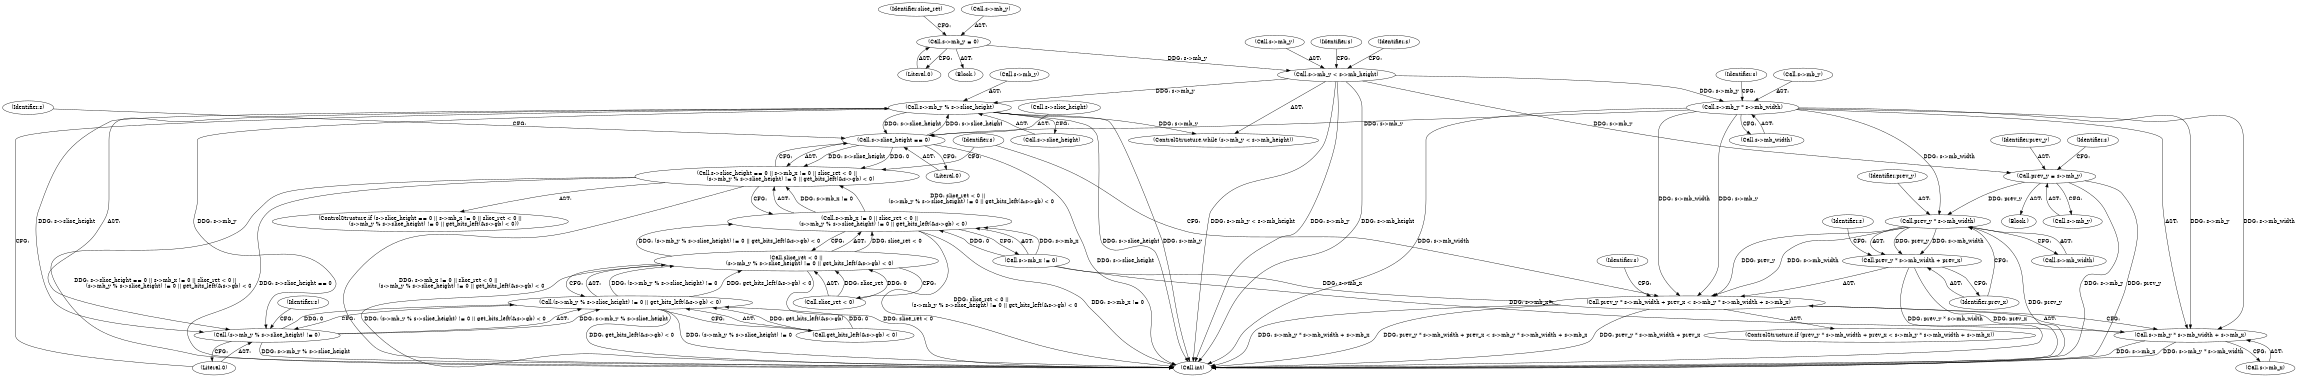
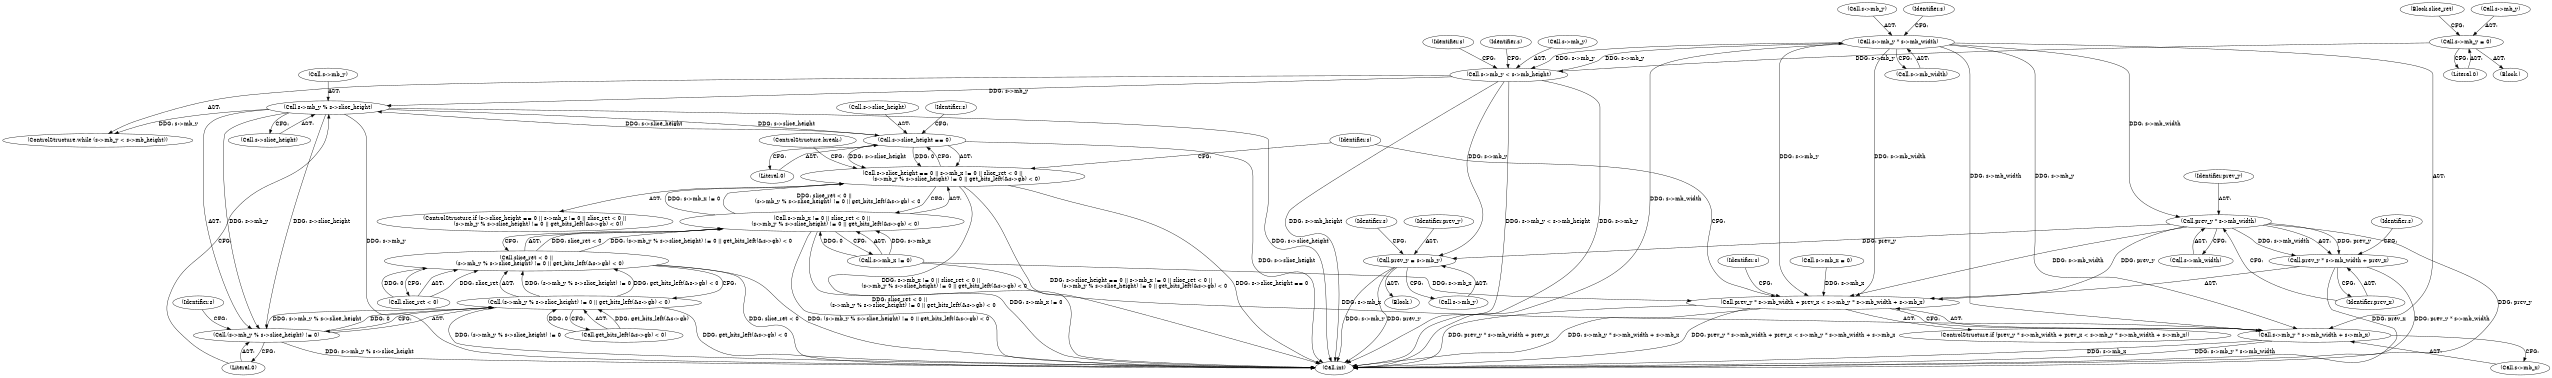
(916, 9) -> (2432, 9)
(1311, 123) -> (1686, 46)
none -> (808, 140)
(1986, 194) -> (1813, 241)
none -> (1827, 261)
